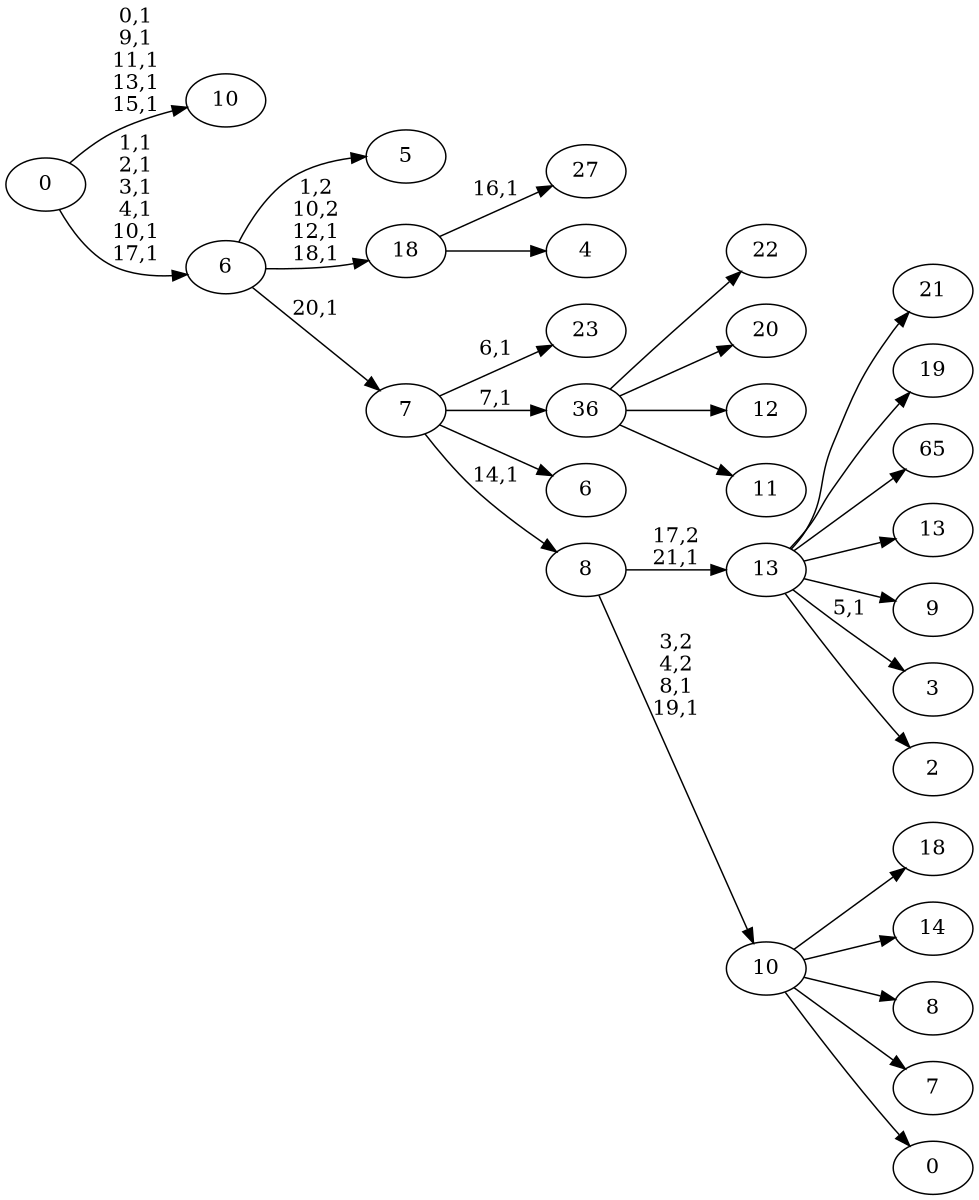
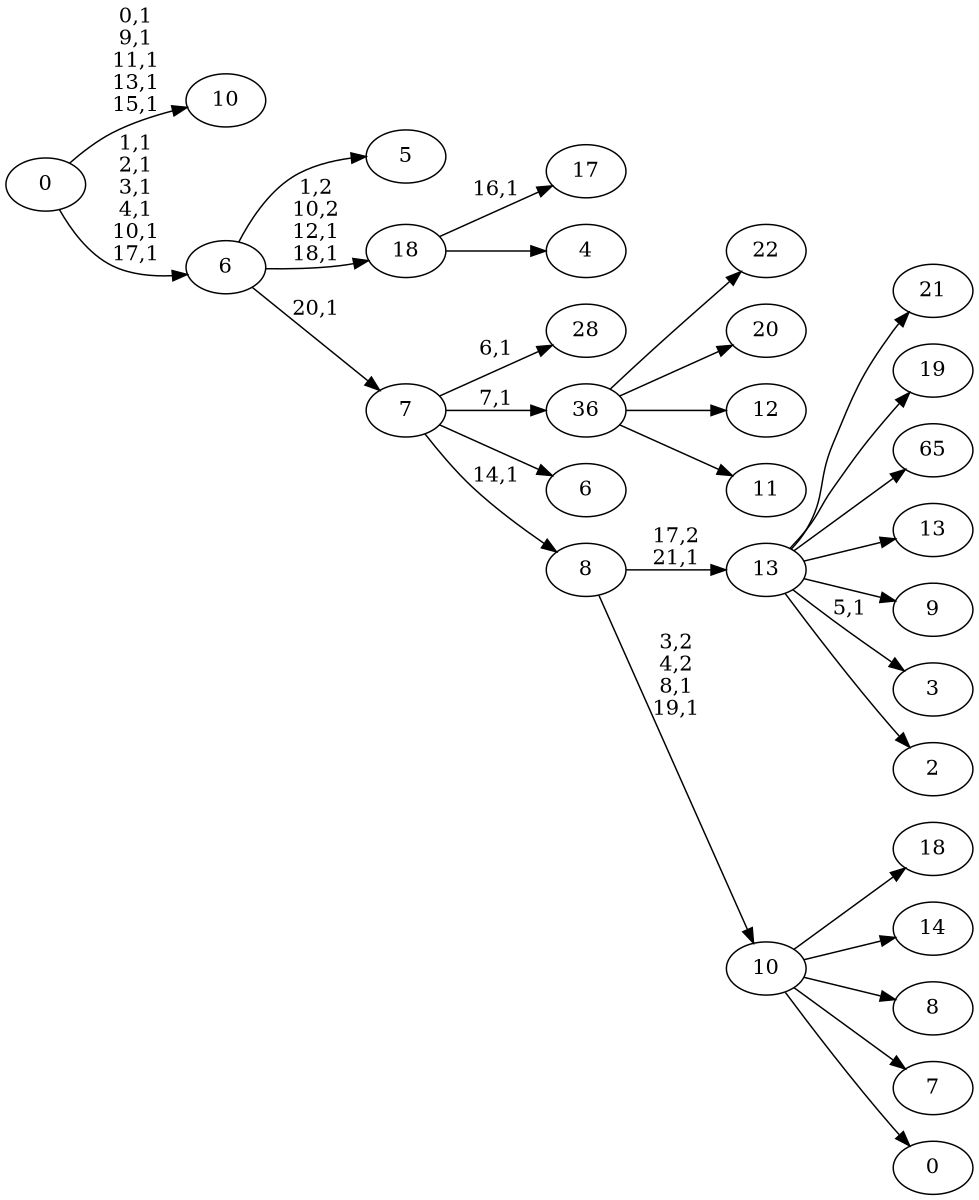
(586, 171) -> (586, 171)
(586, 331) -> (586, 331)
